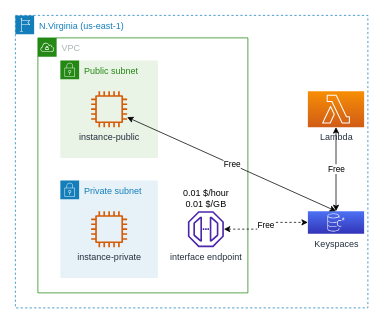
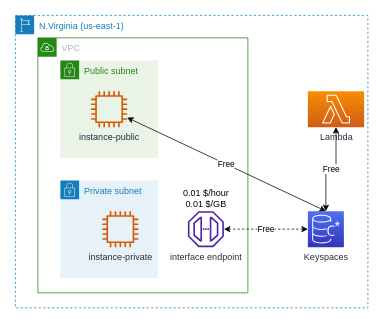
(336, 222) -> (326, 229)
(109, 229) -> (120, 229)
